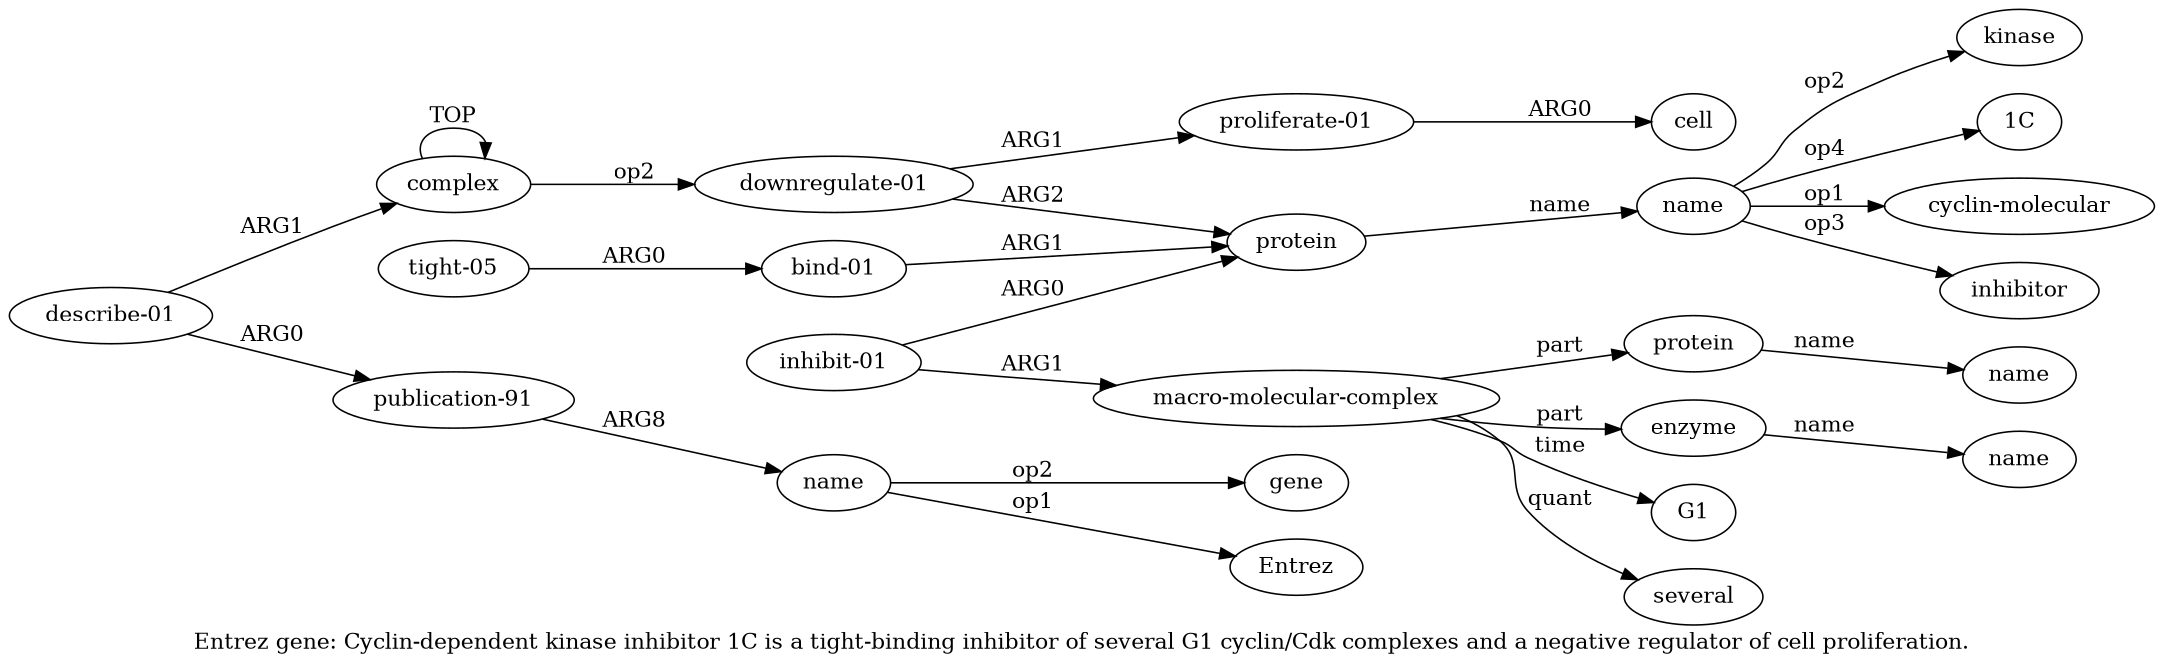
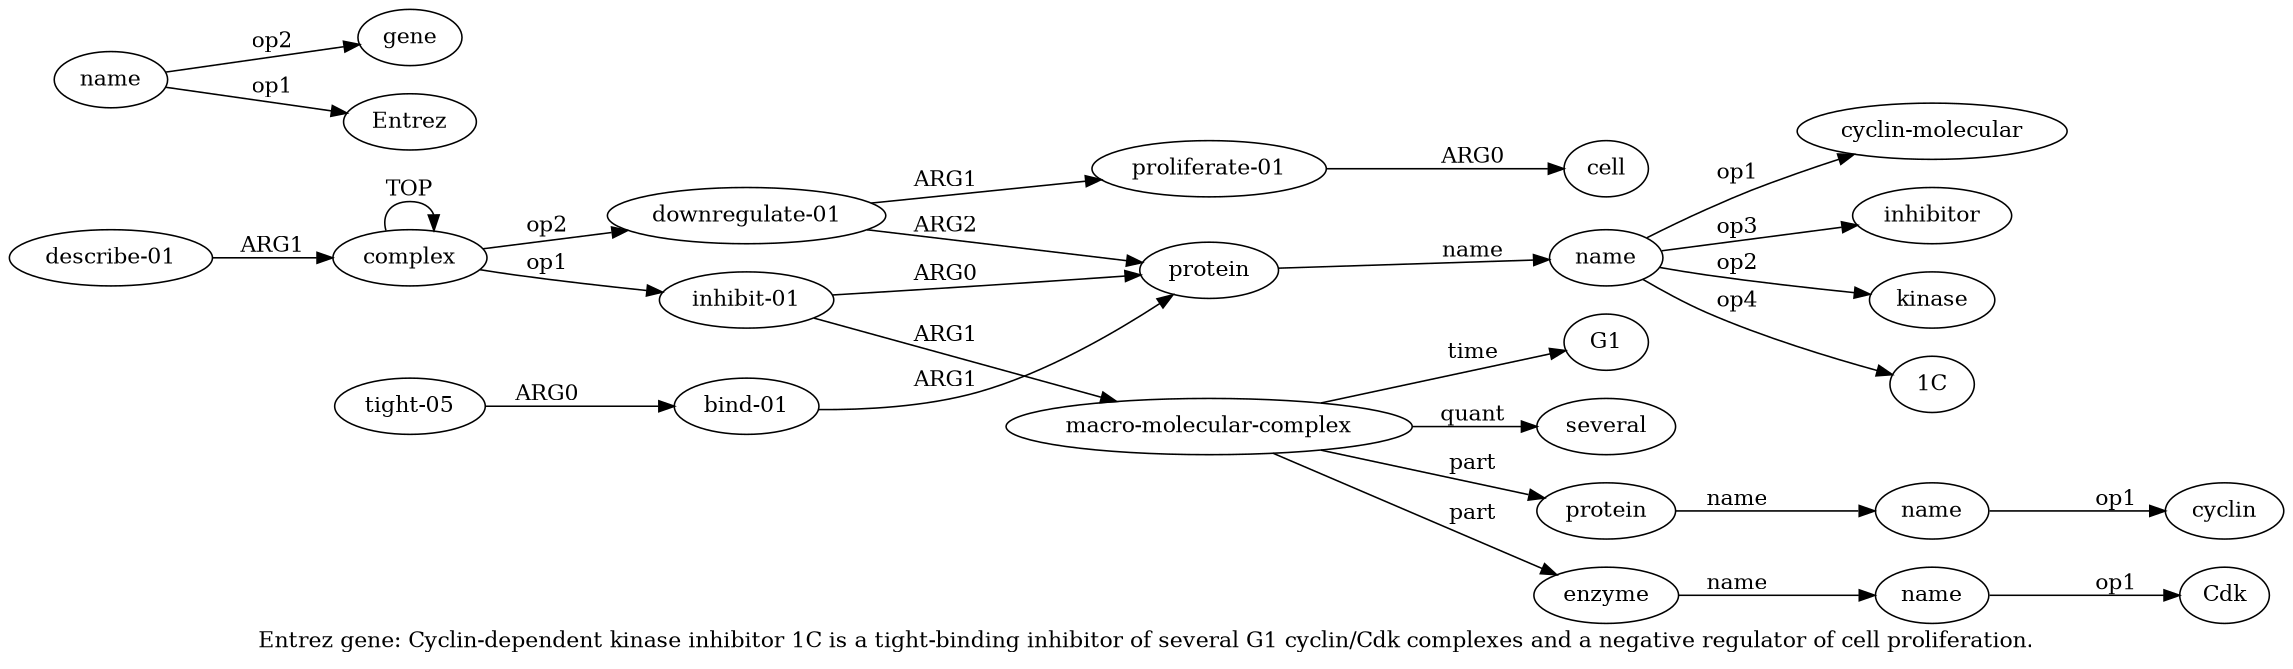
none -> (563, 281)
(454, 400) -> none
none -> (2225, 511)
none -> (2225, 595)
